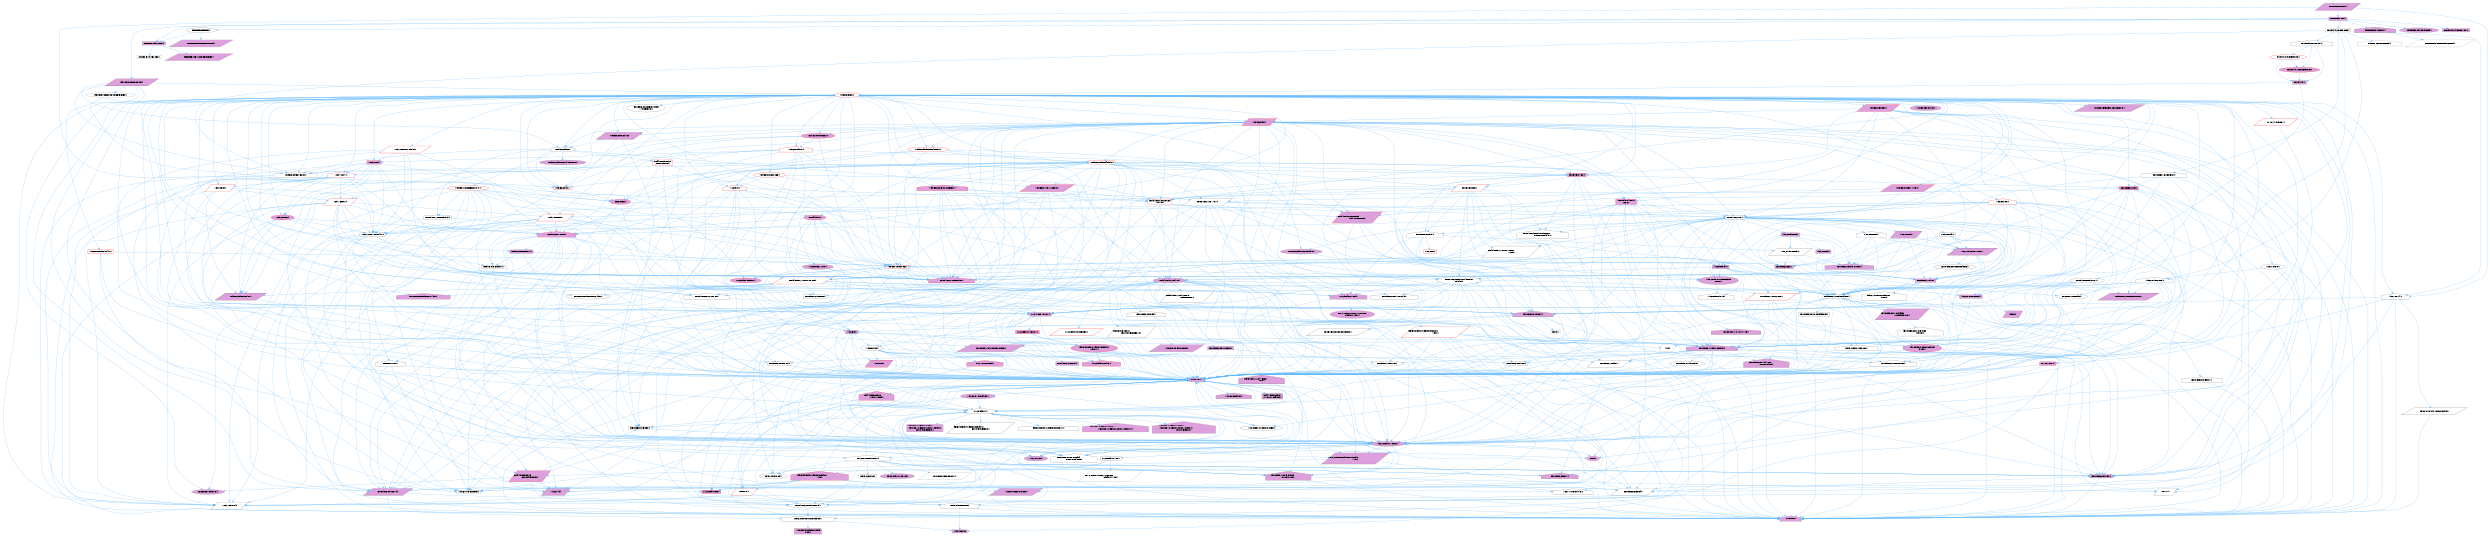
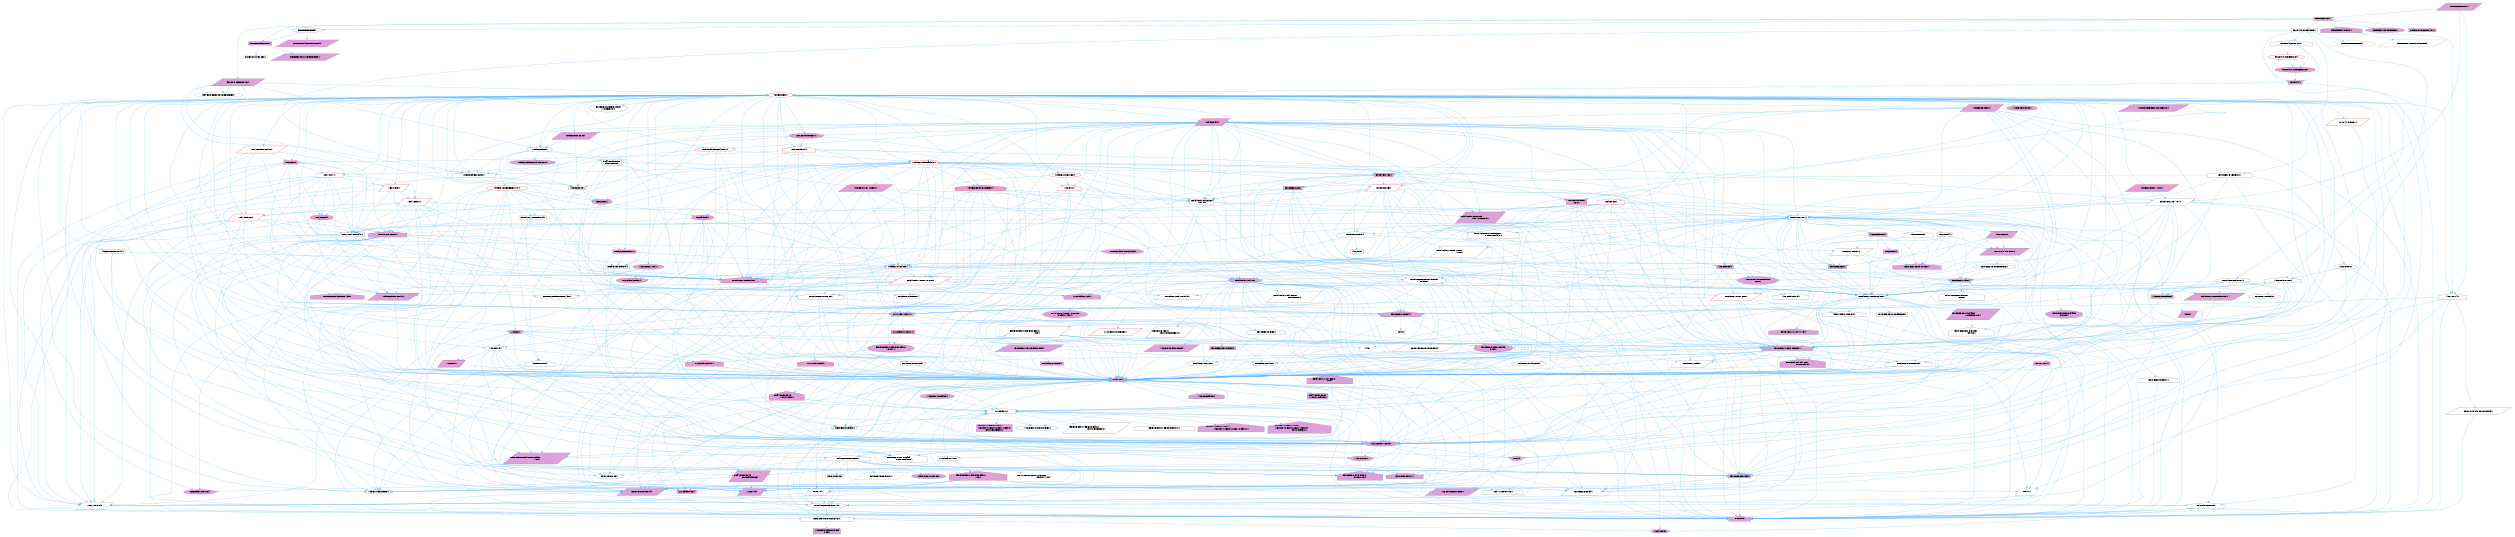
none -> (2064, 314)
